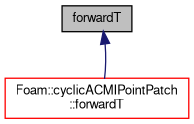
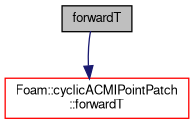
(106, 61) -> (89, 48)
